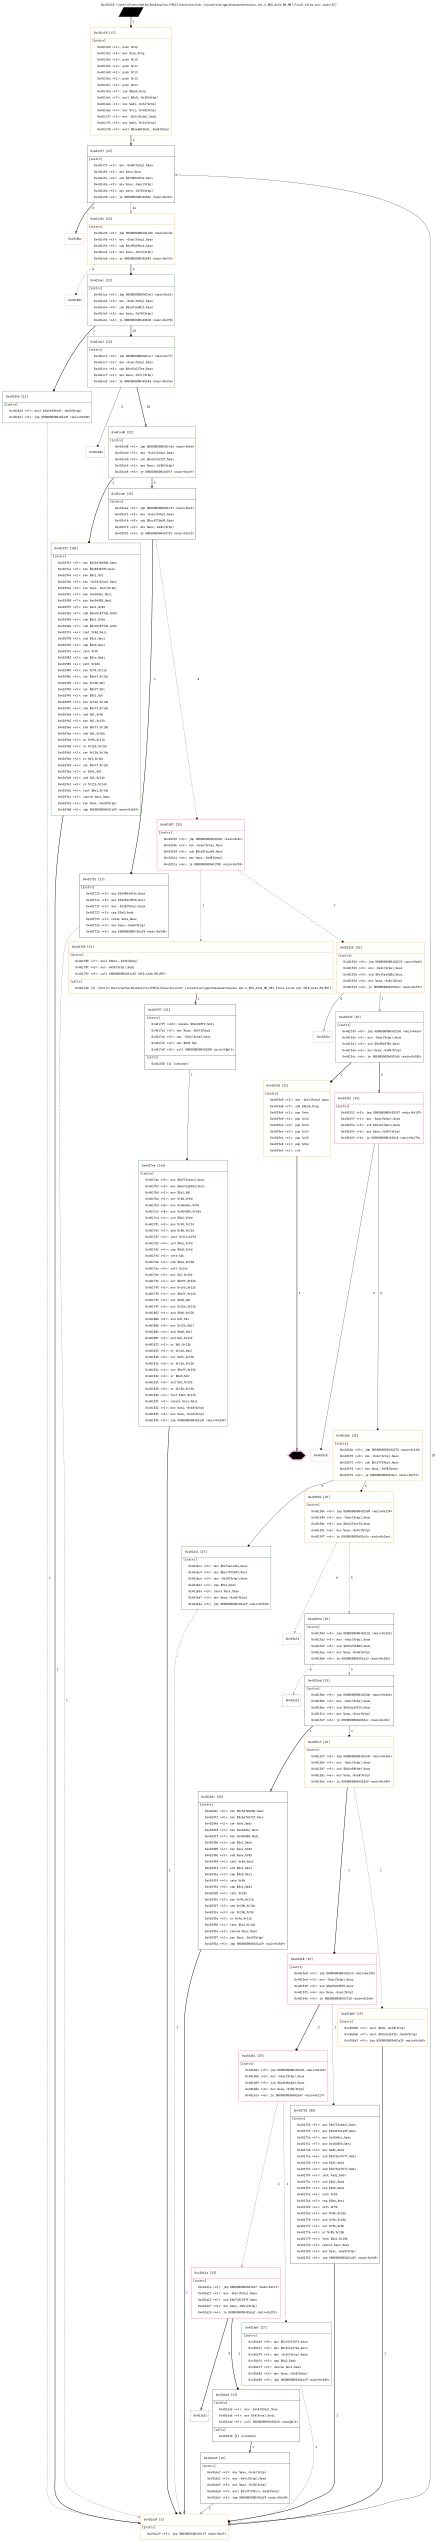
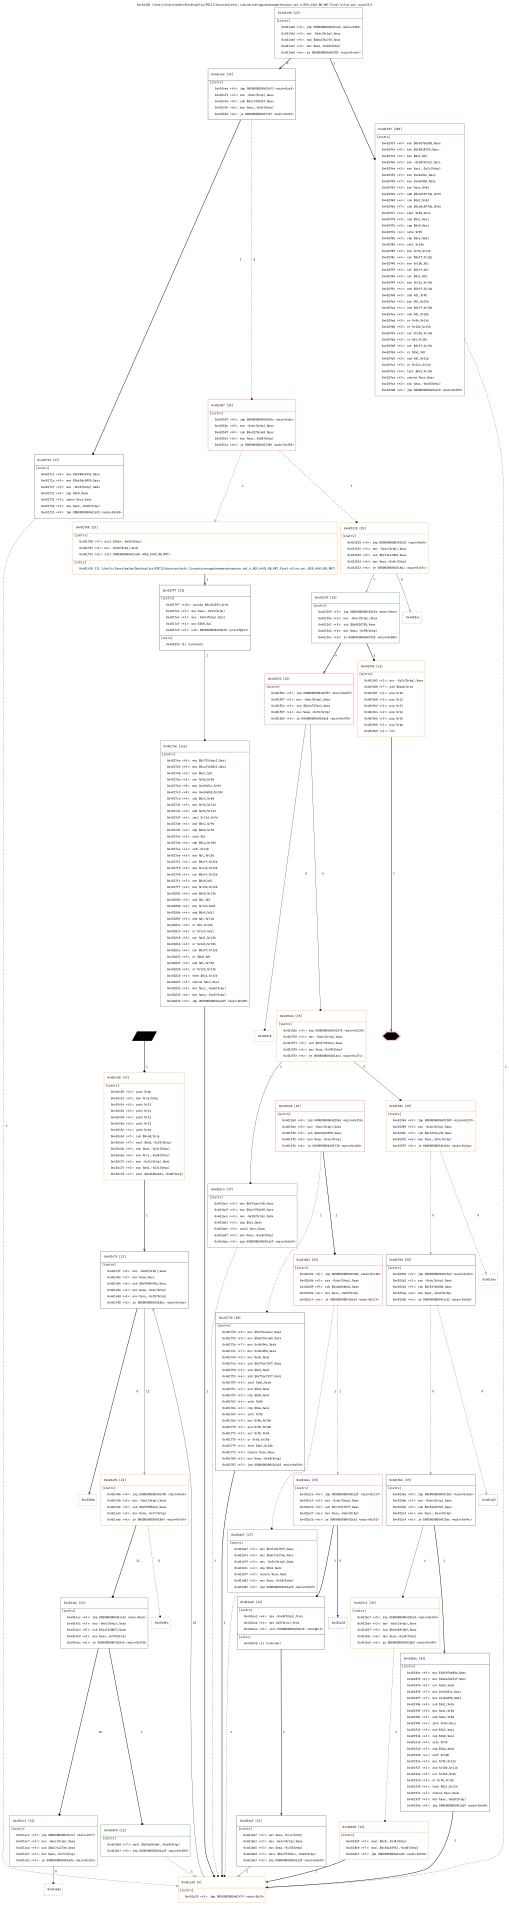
(133, 270) -> (137, 1561)
(141, 406) -> none
(55, 1700) -> (503, 1211)
(341, 1870) -> none
